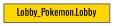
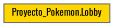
(57, 13) -> (57, 13)
